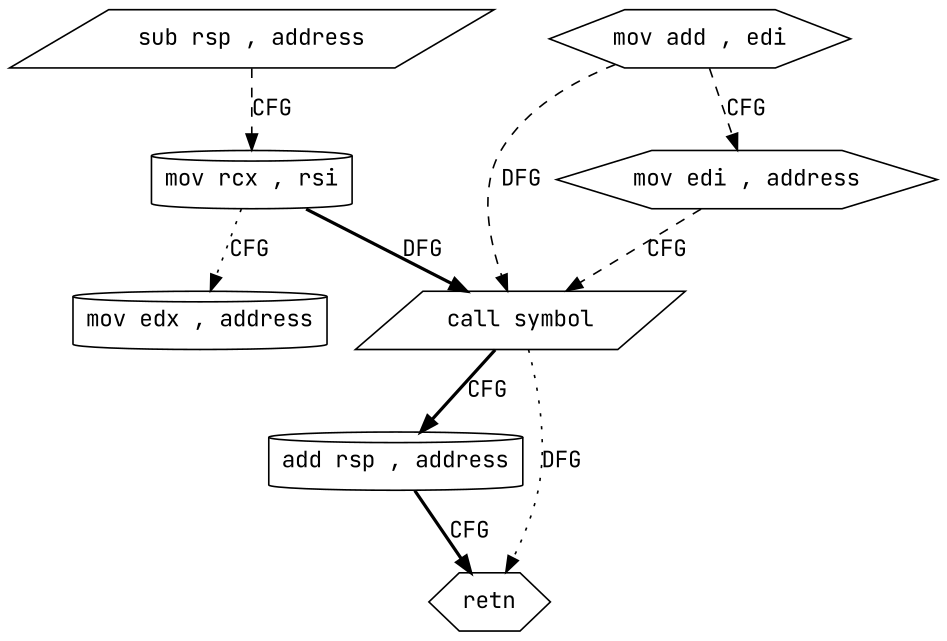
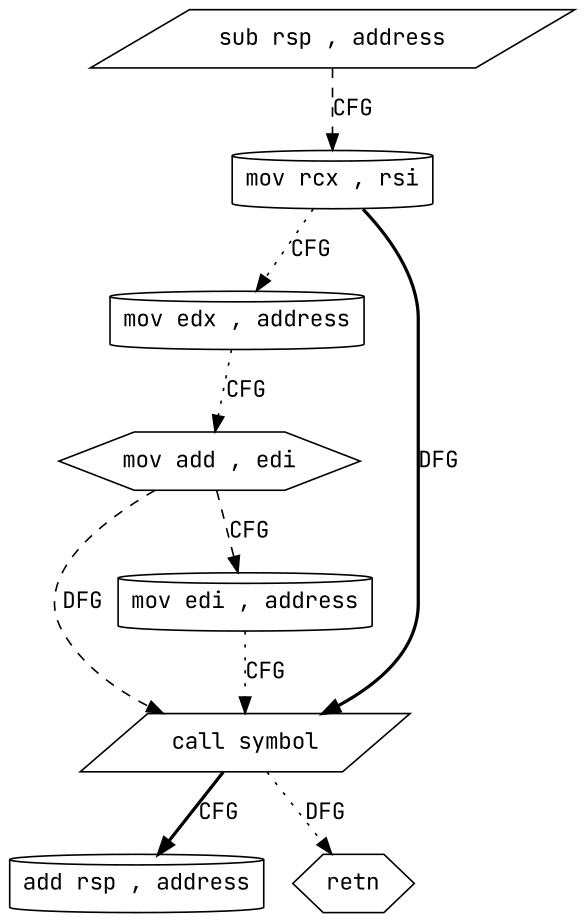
(747, 180) -> (245, 602)
(641, 246) -> (245, 664)
none -> (225, 383)
(438, 525) -> none
